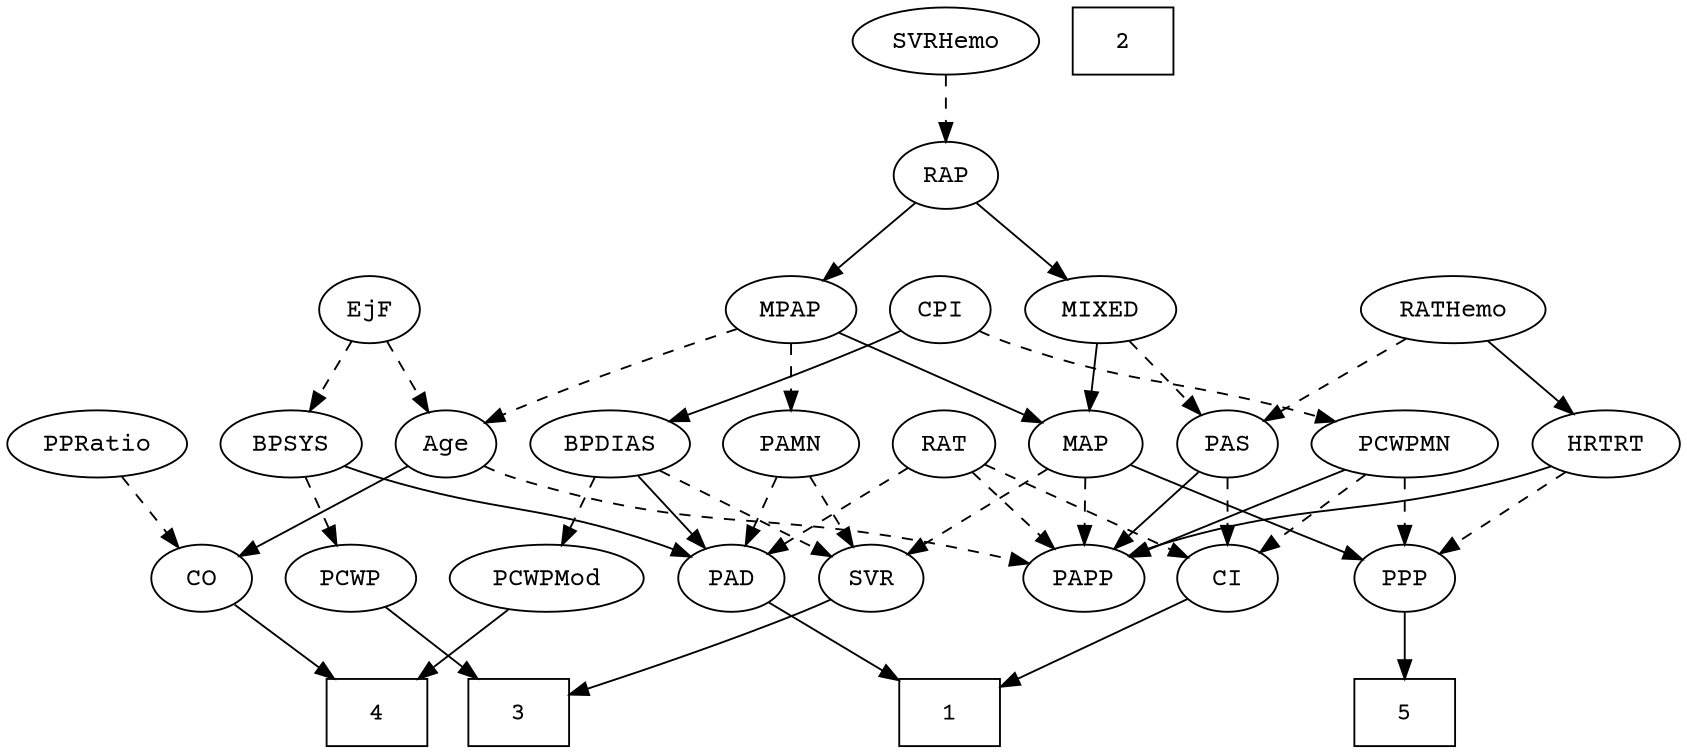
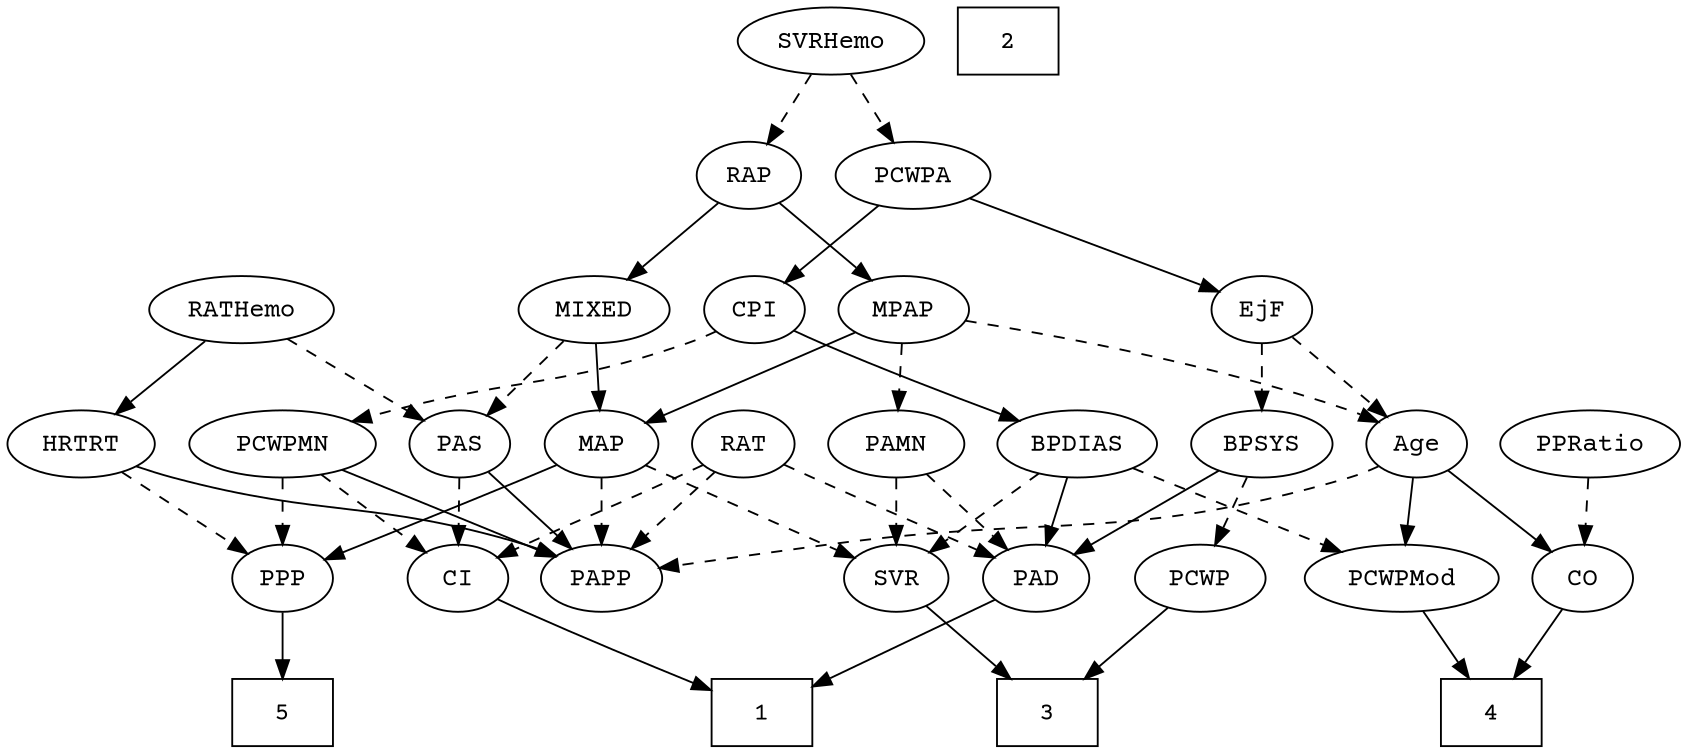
none -> (913, 175)
none -> (1410, 502)
